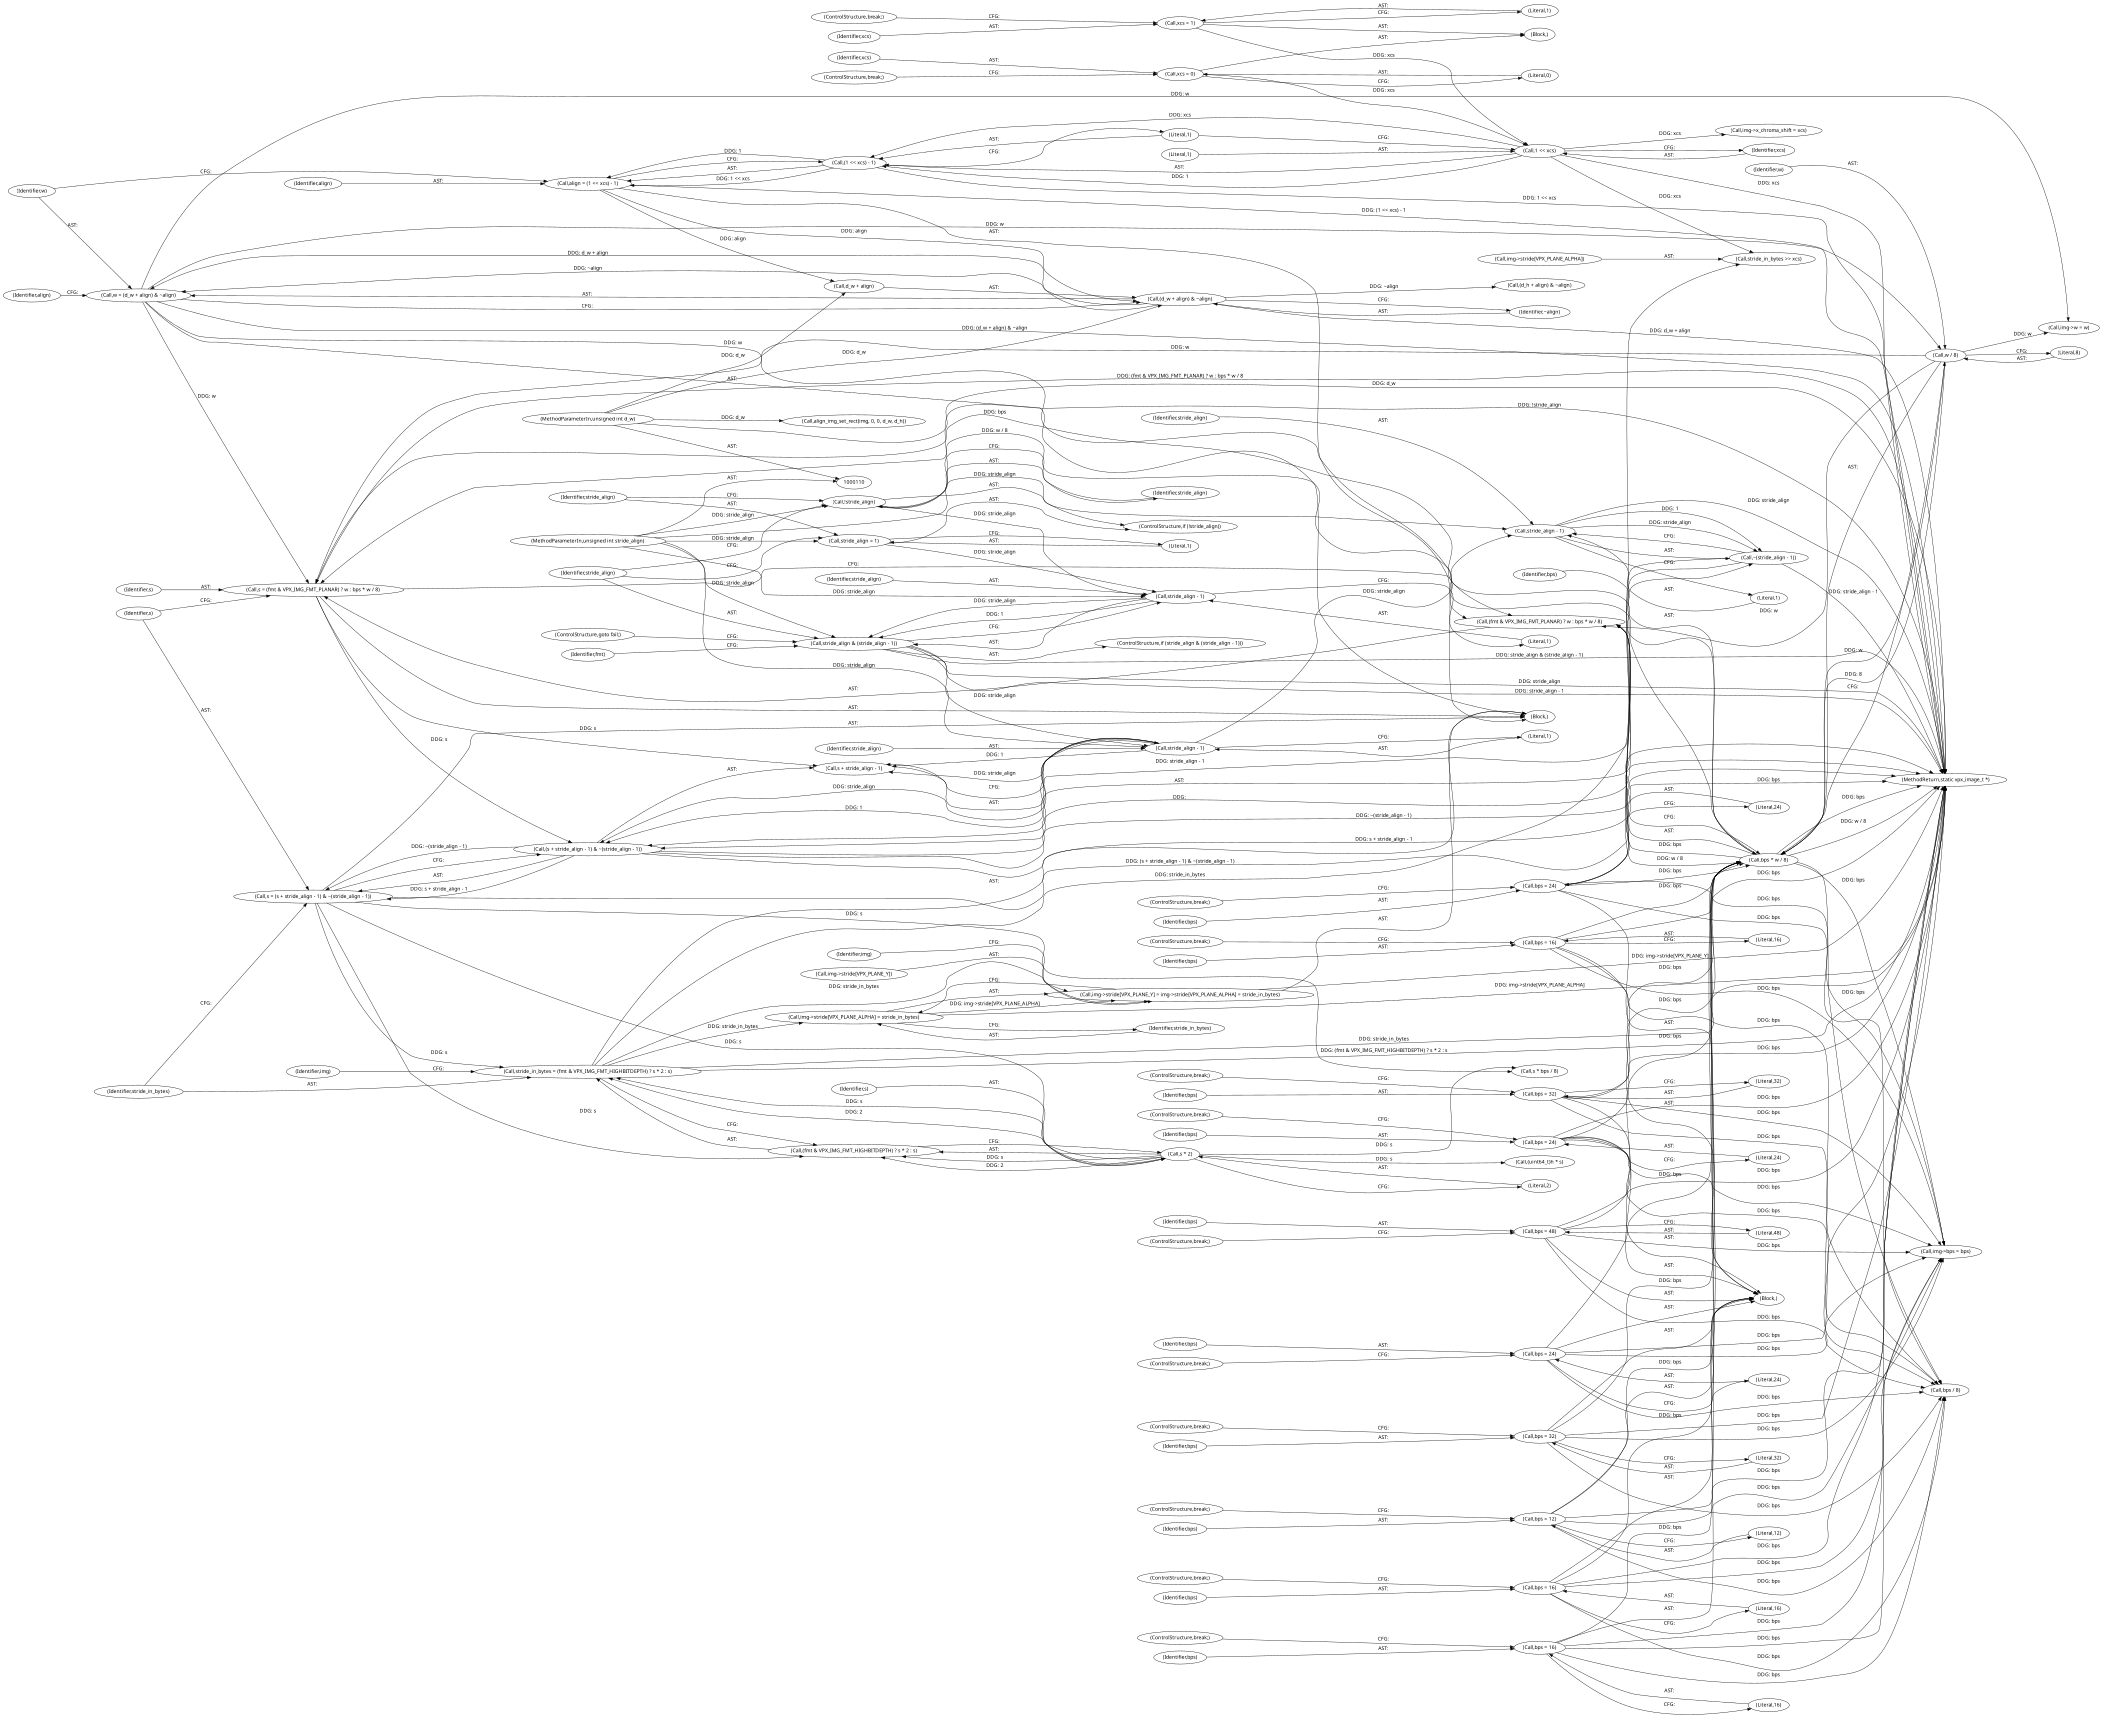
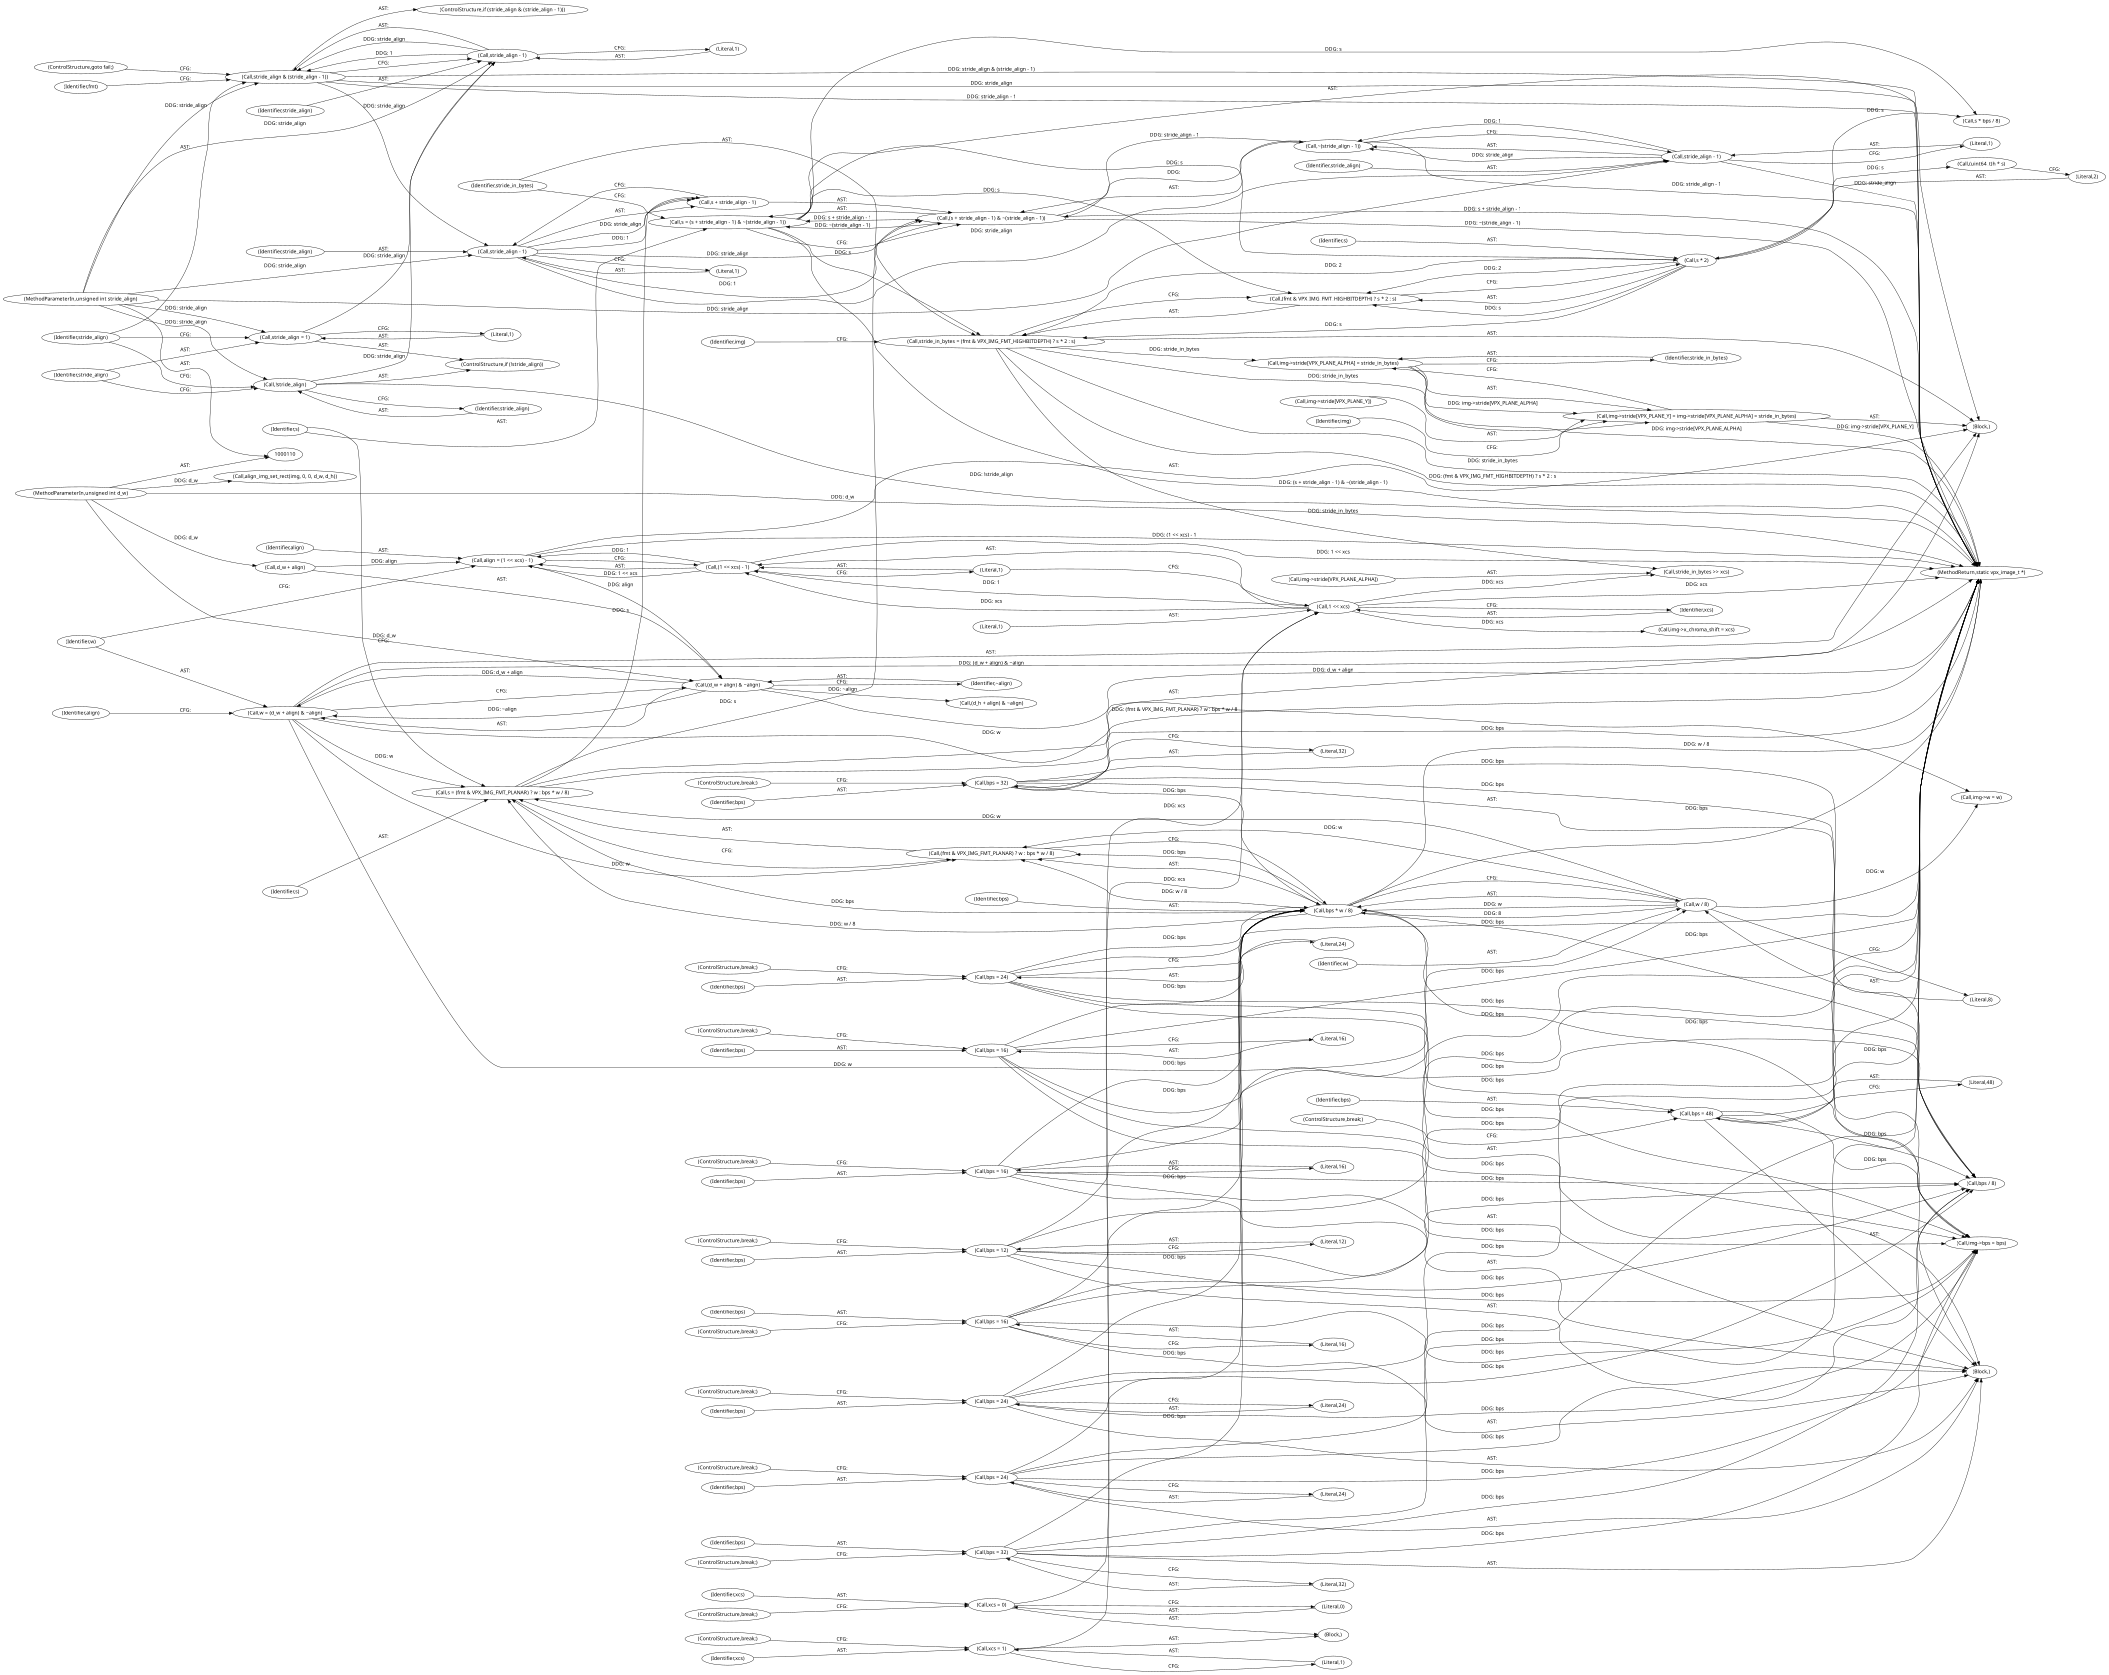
(712, 243) -> (386, 564)
(697, 786) -> (859, 204)
(1669, 1059) -> (1442, 1087)
(1354, 1193) -> (2038, 171)
